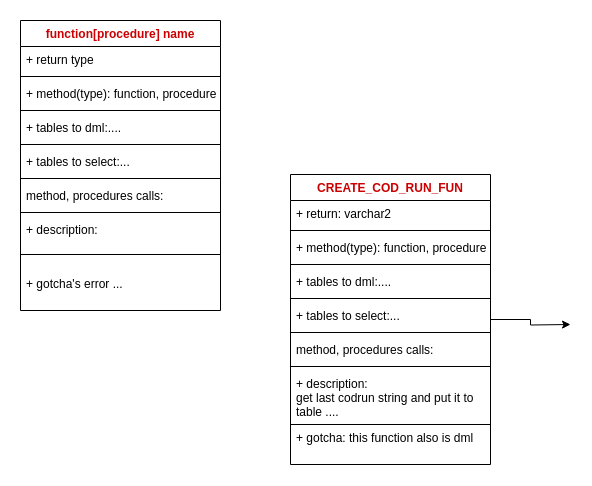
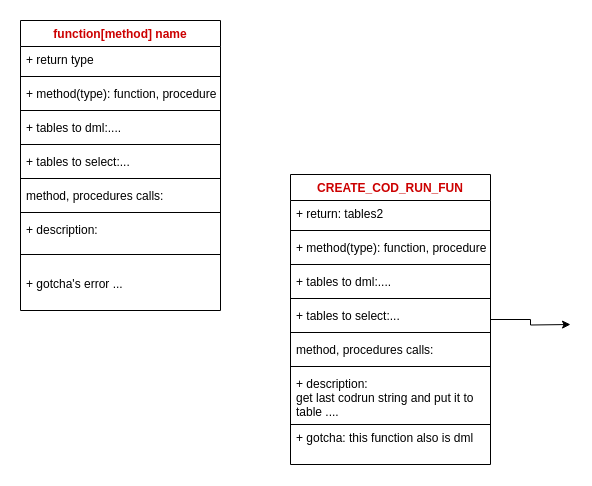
(120, 34) -> (120, 34)
(352, 214) -> (347, 214)
